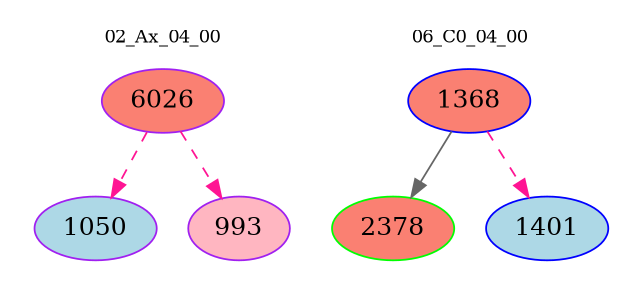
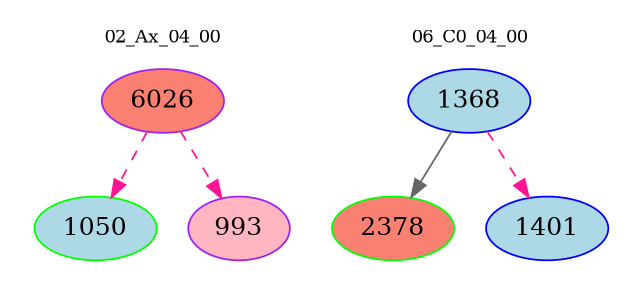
(469, 101) -> (469, 101)
(96, 228) -> (96, 228)
